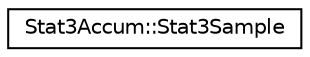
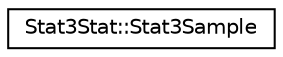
(155, 29) -> (141, 29)
